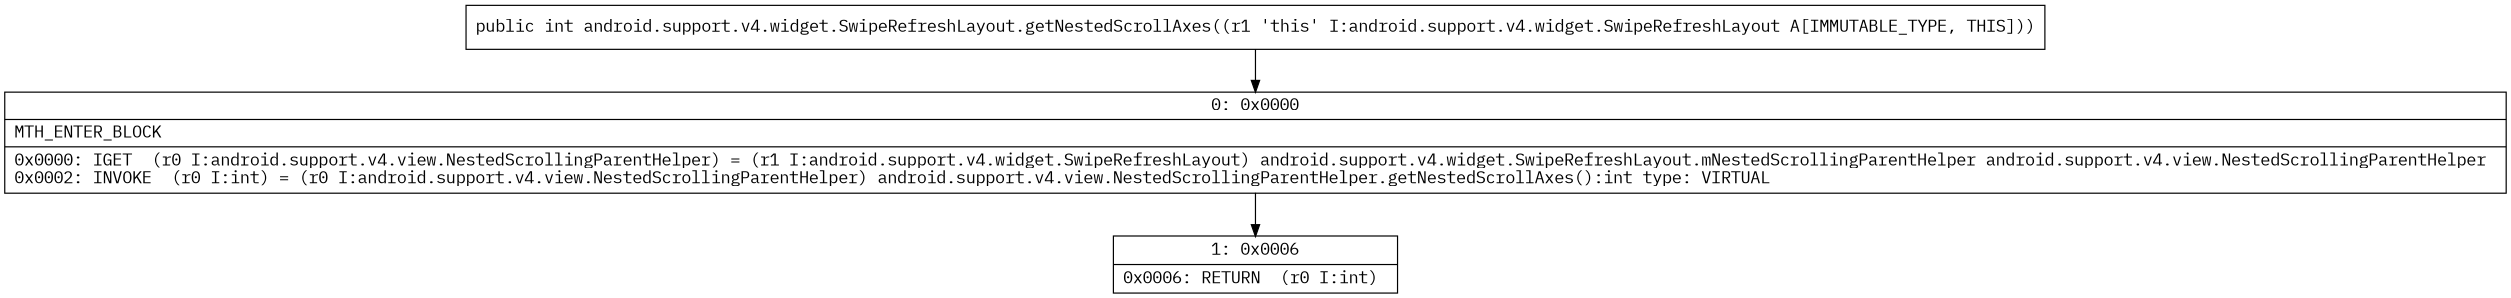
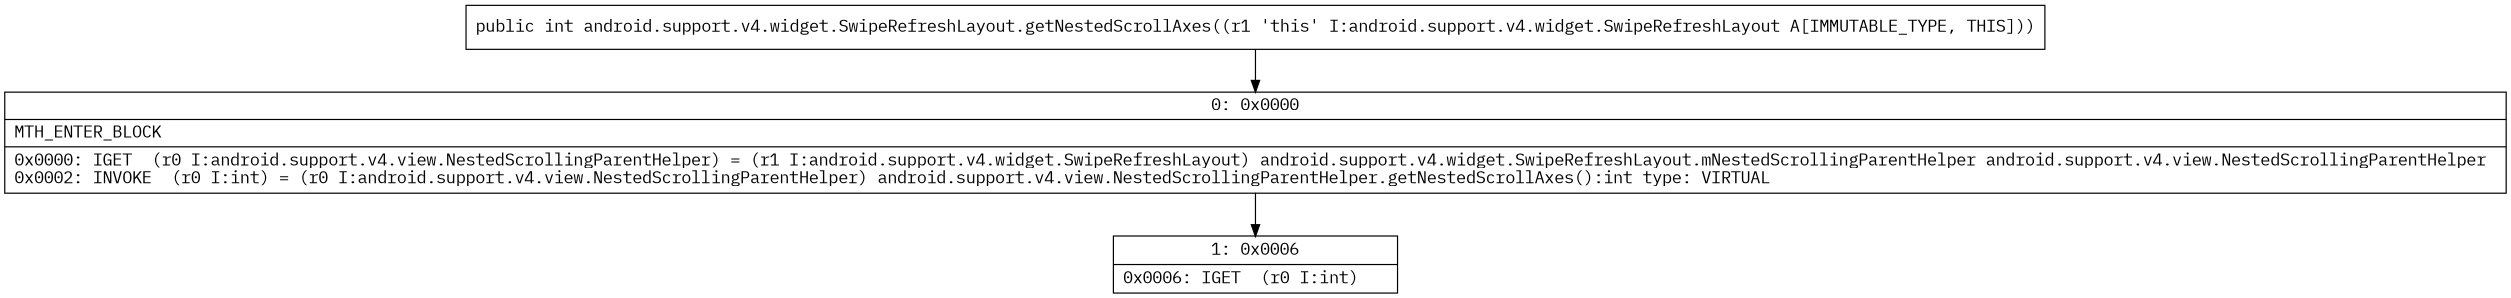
(1255, 278) -> (1246, 278)
